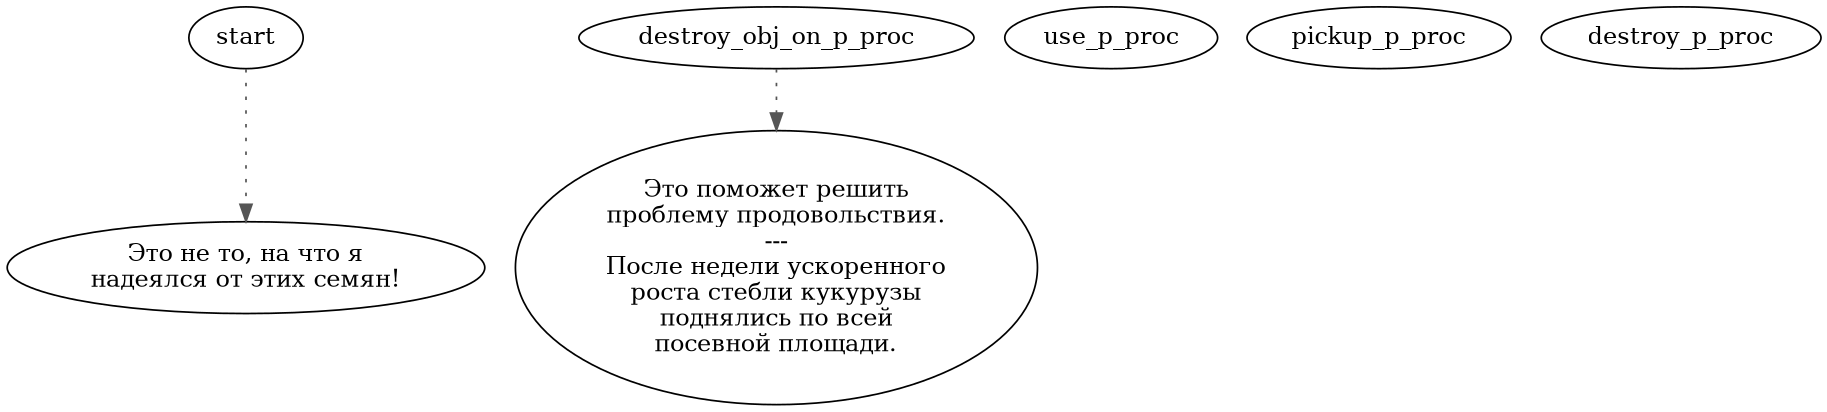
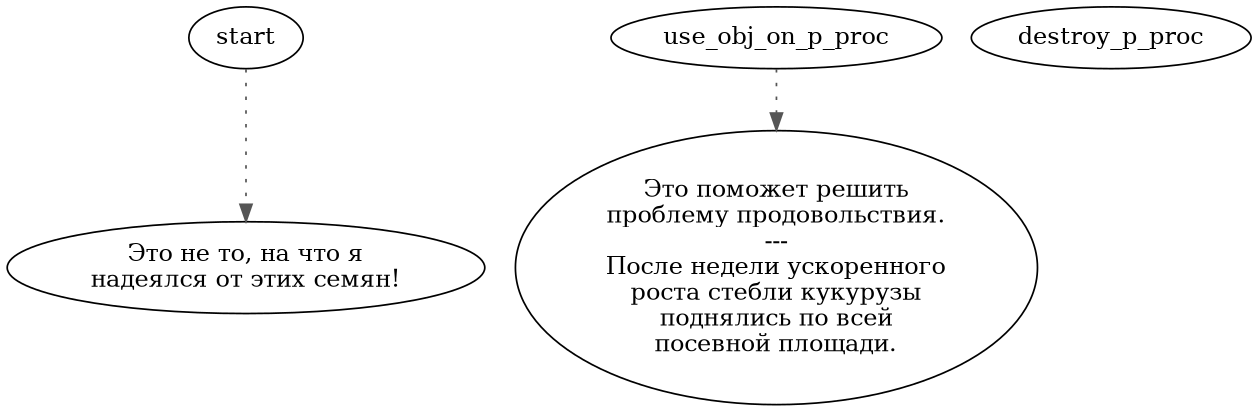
(776, 38) -> (776, 38)
(1111, 38) -> none
(1379, 38) -> none
